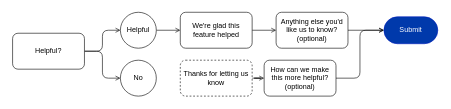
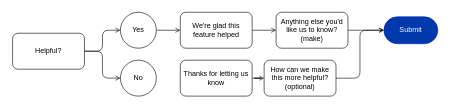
(138, 30) -> (138, 30)
(312, 30) -> (312, 30)
(216, 78) -> (216, 78)
